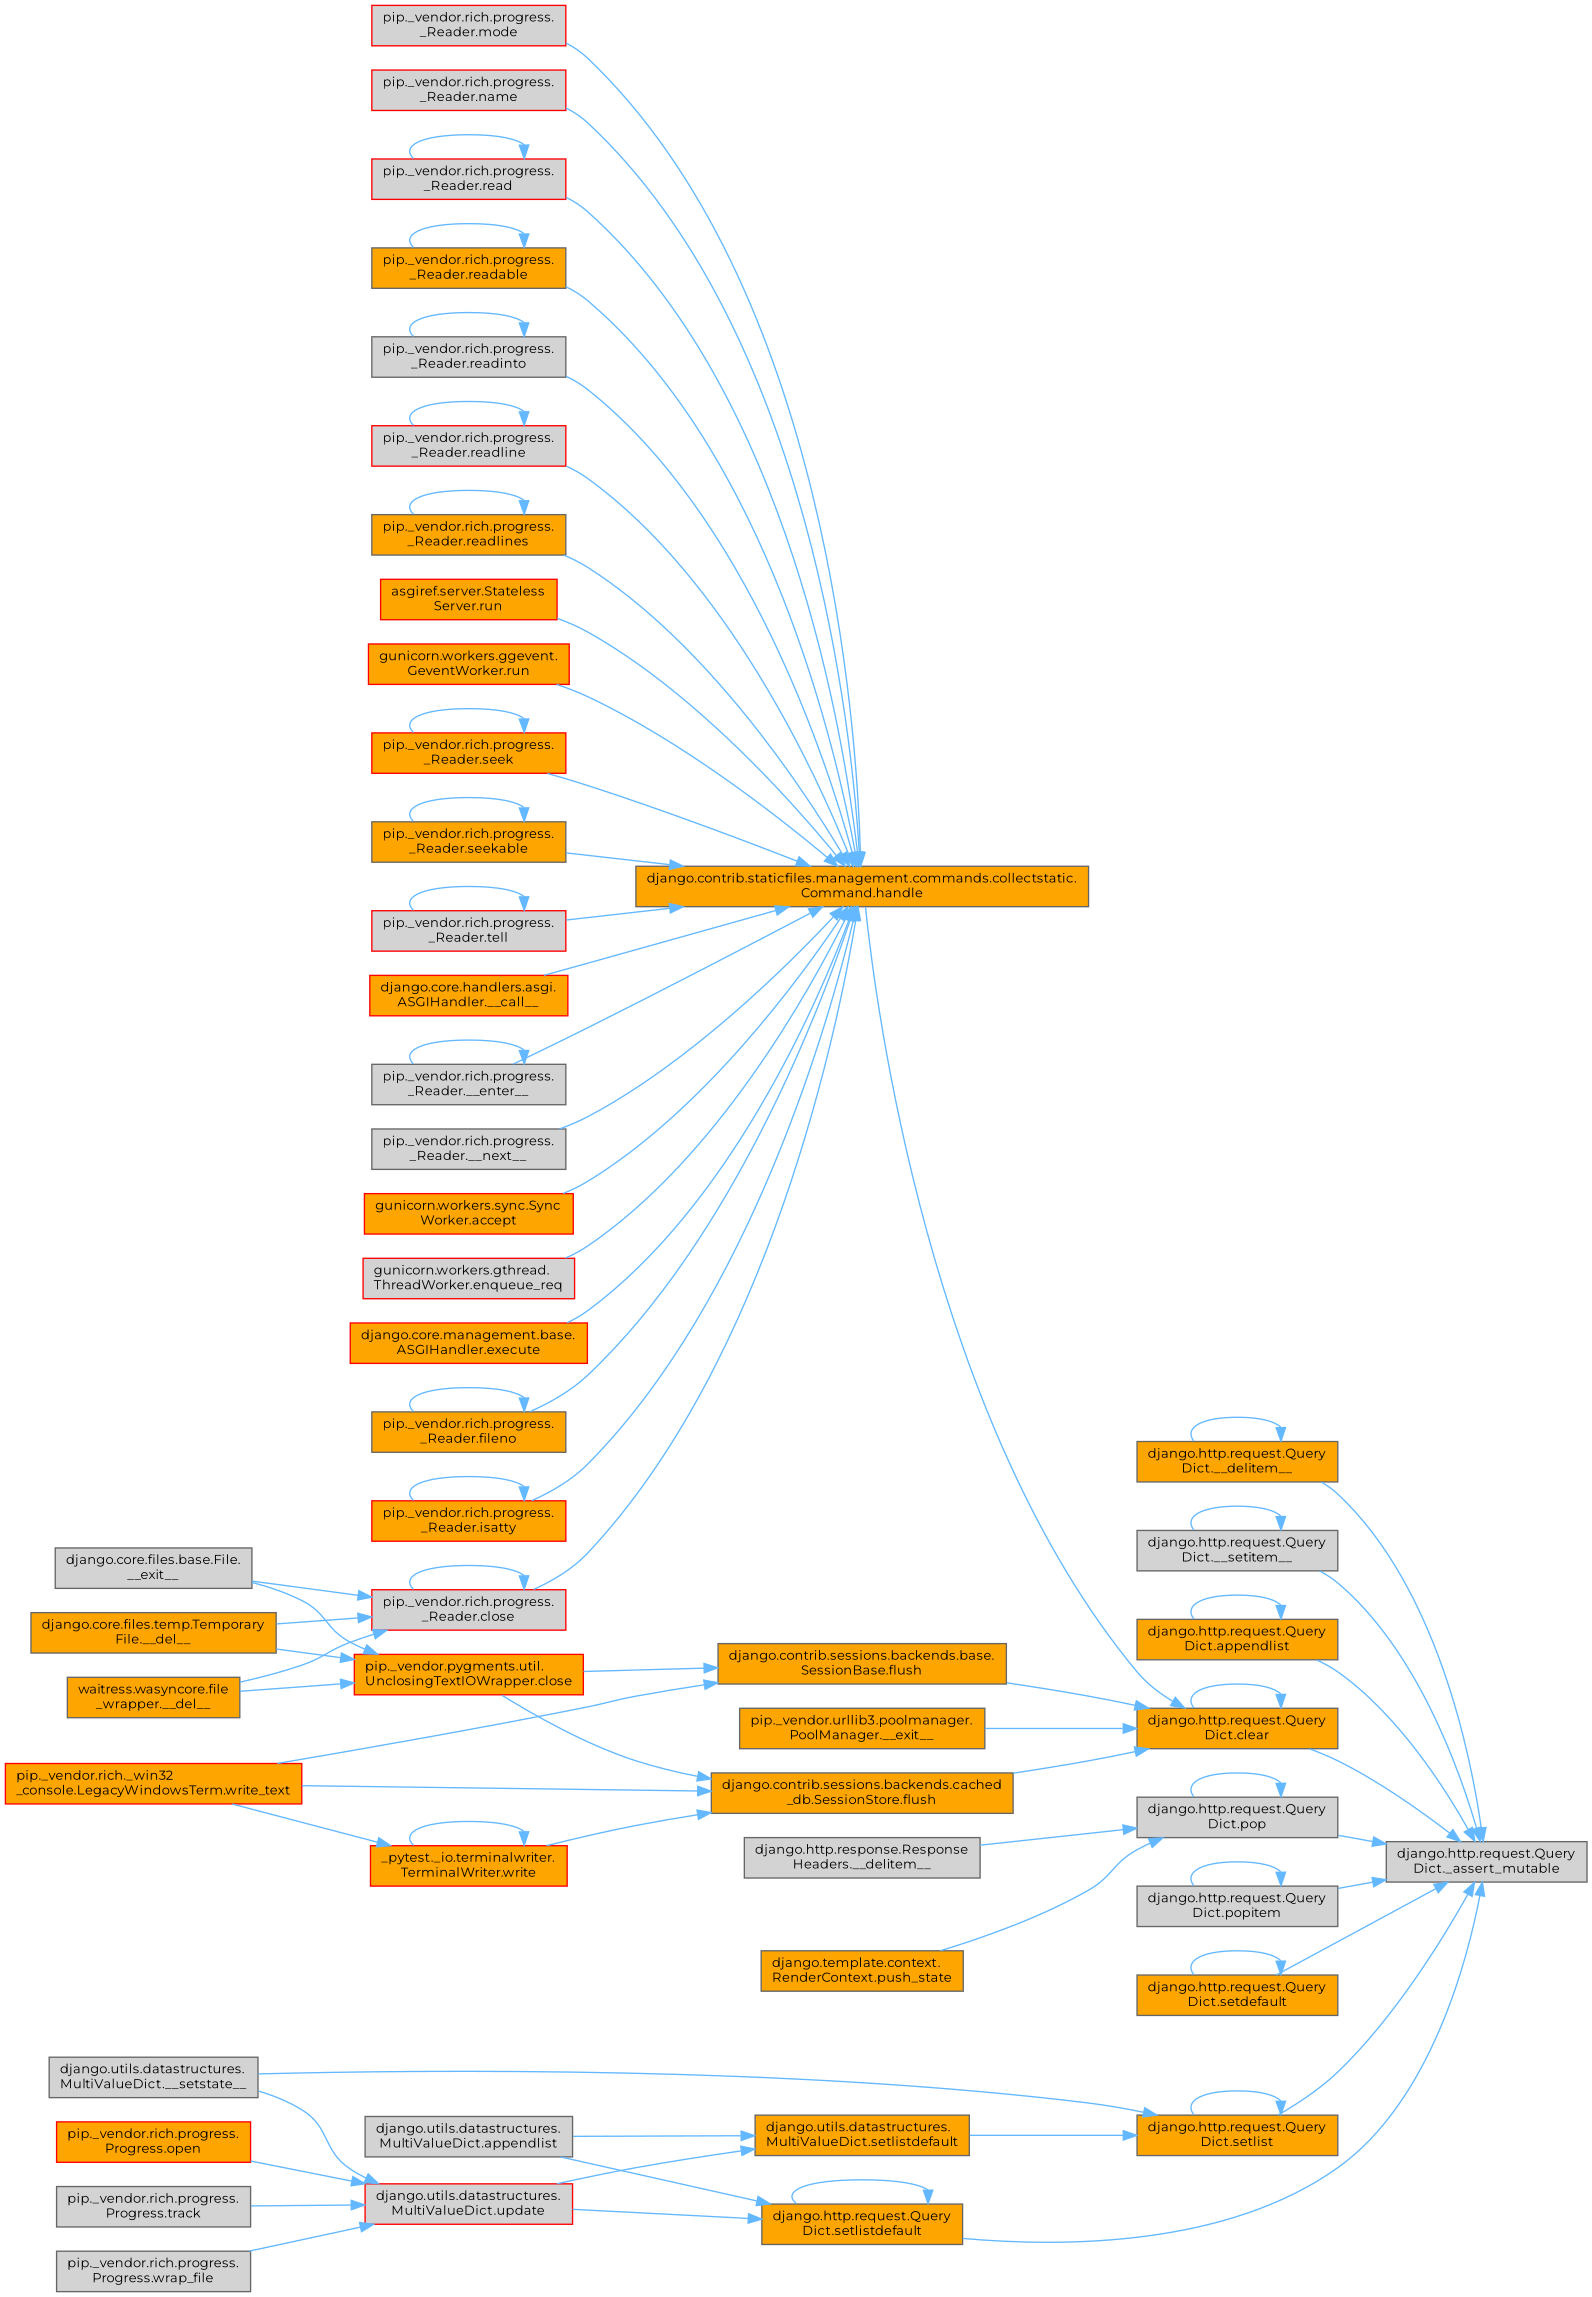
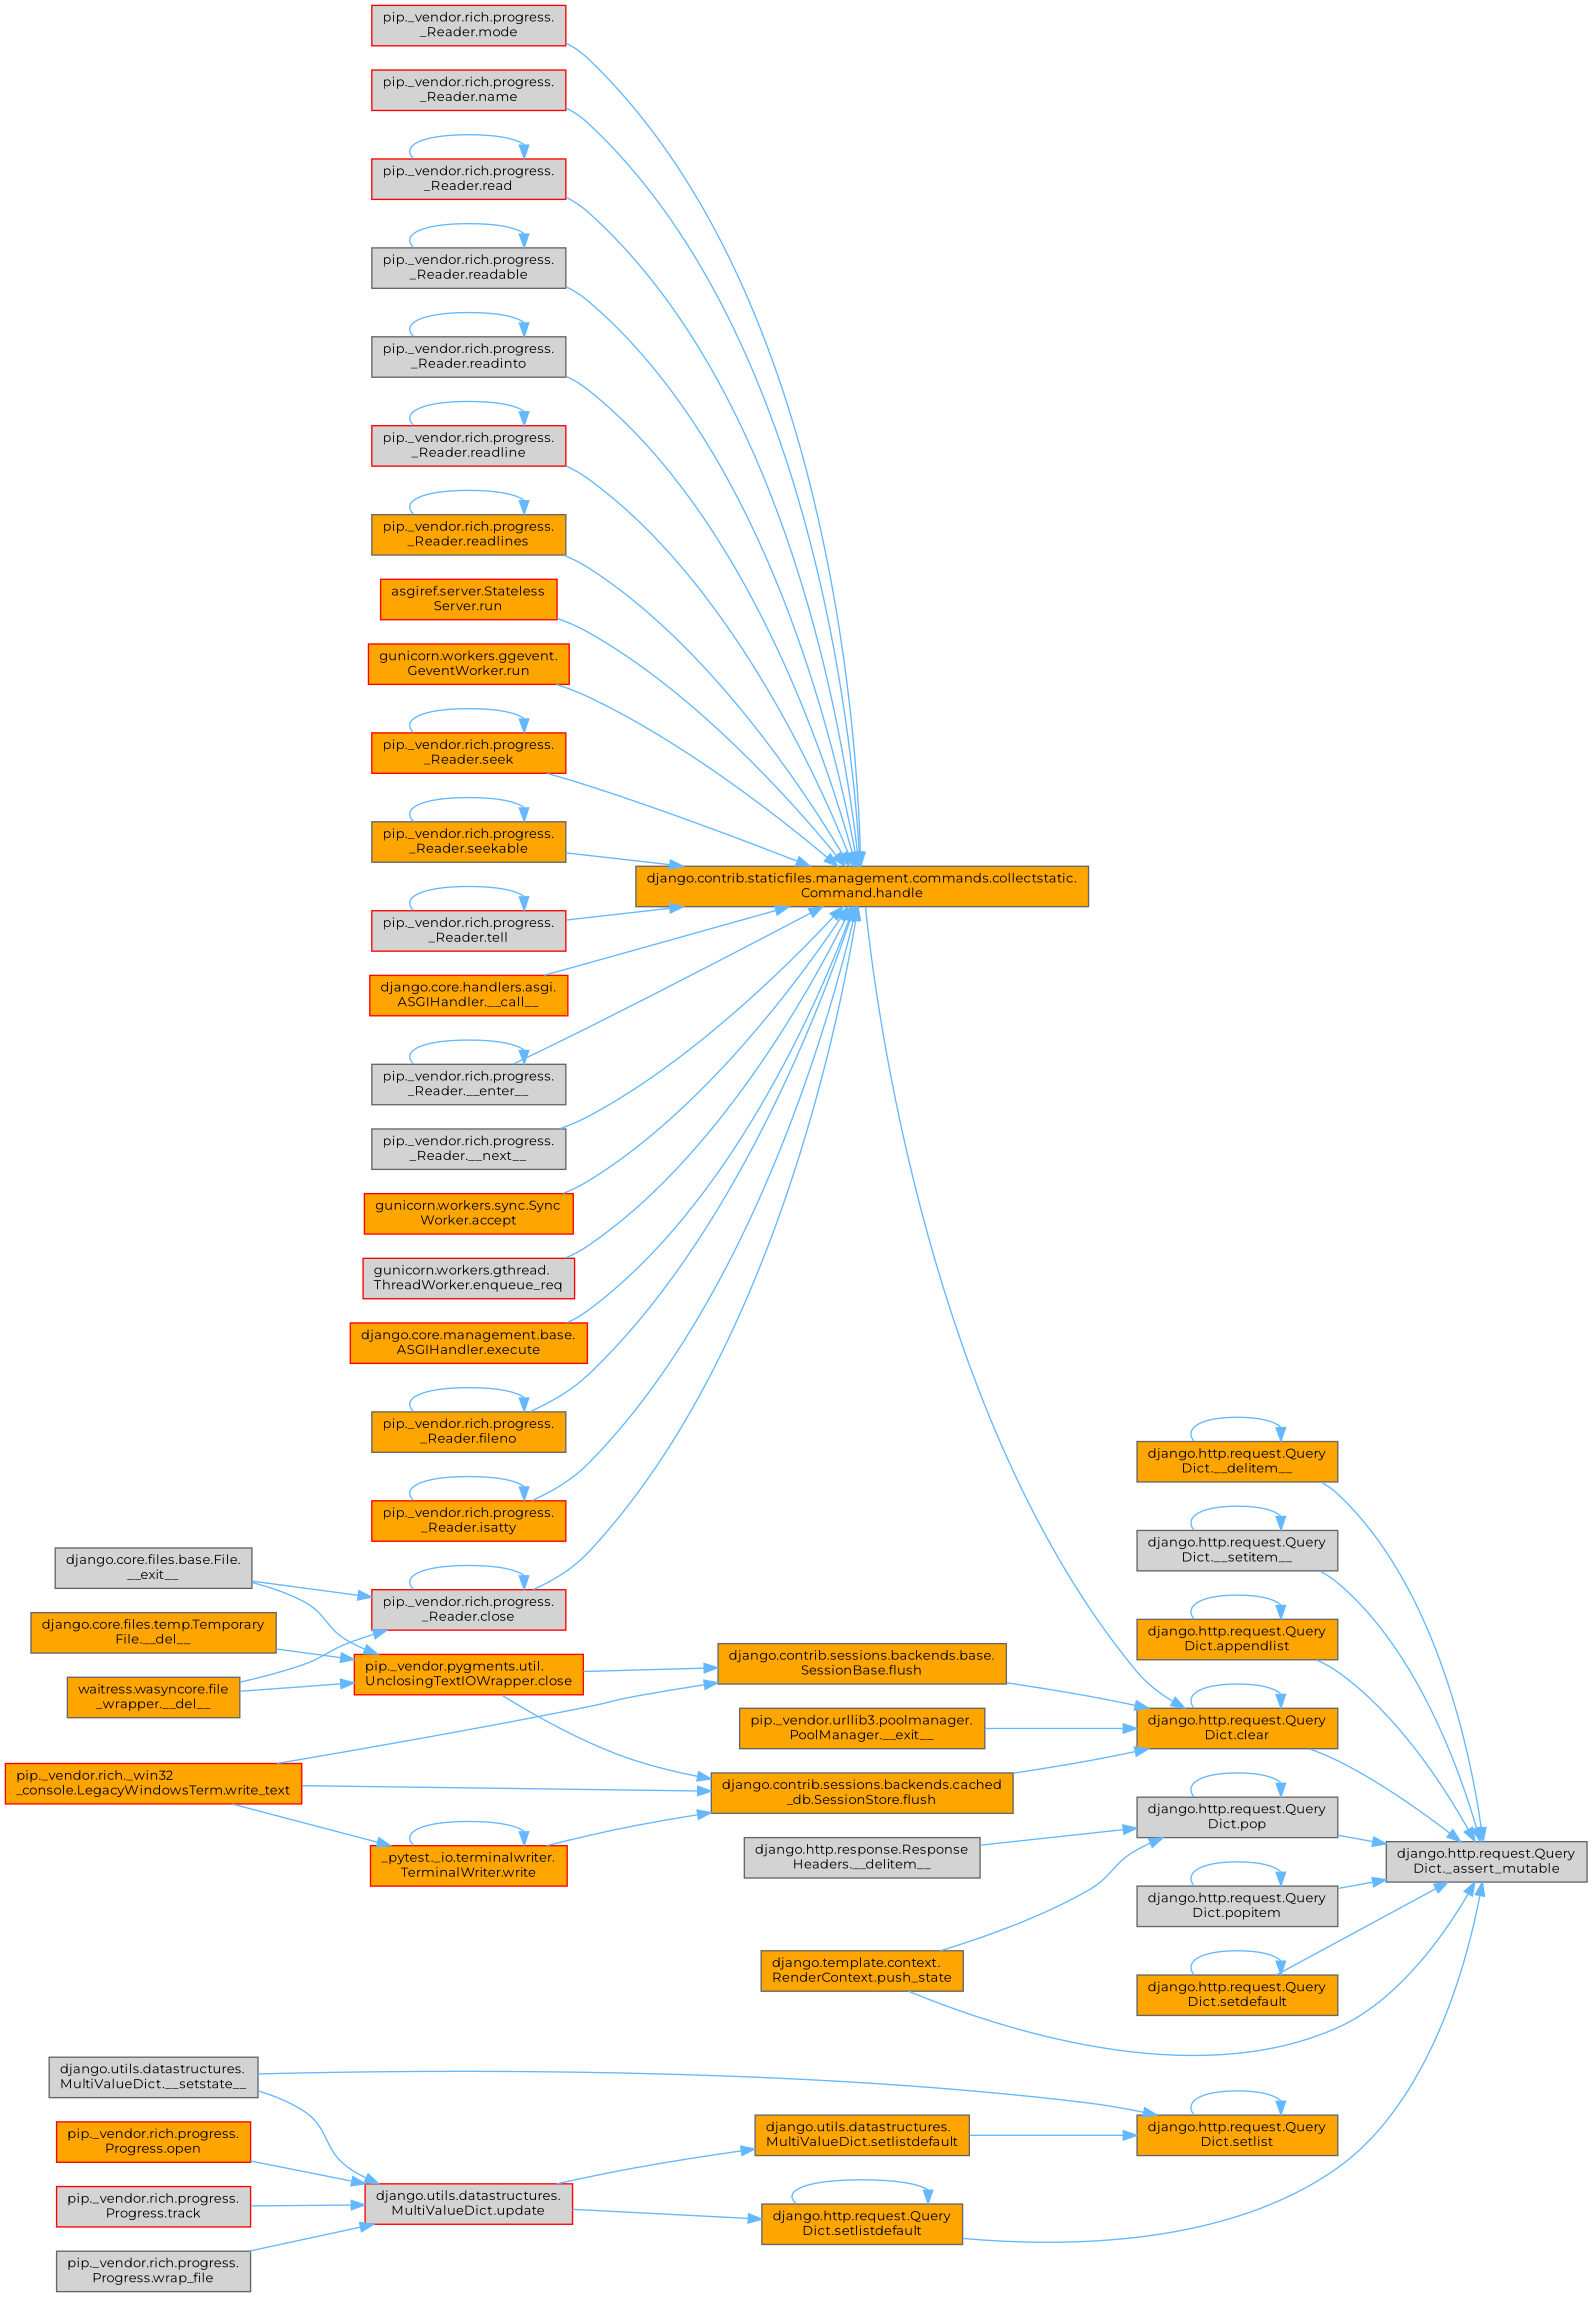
(469, 268) -> (469, 268)
(315, 1621) -> none
(1387, 2017) -> (1215, 2055)
(469, 2137) -> none
(154, 2207) -> (154, 2207)
